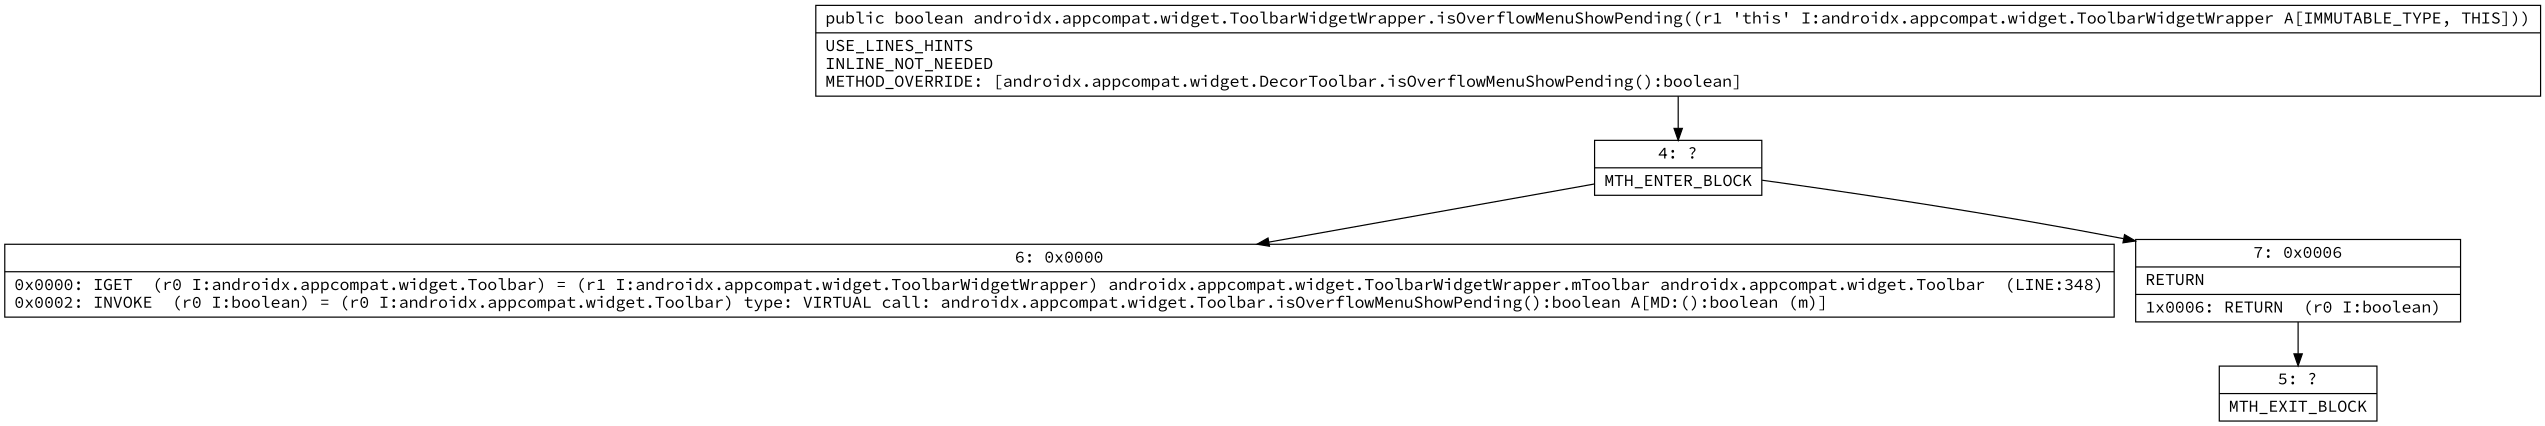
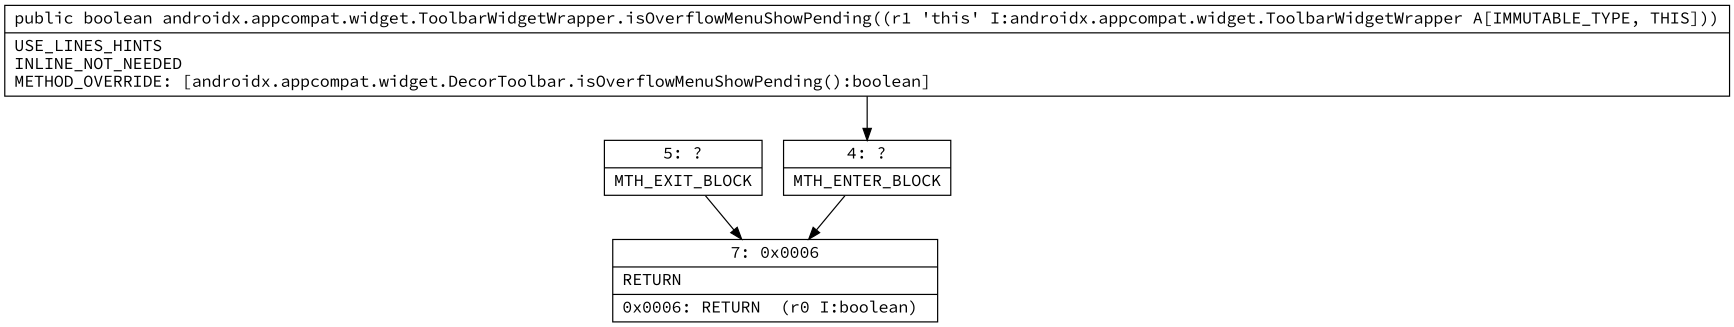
(1059, 281) -> none
(2298, 308) -> (775, 308)
(2298, 338) -> (720, 213)
